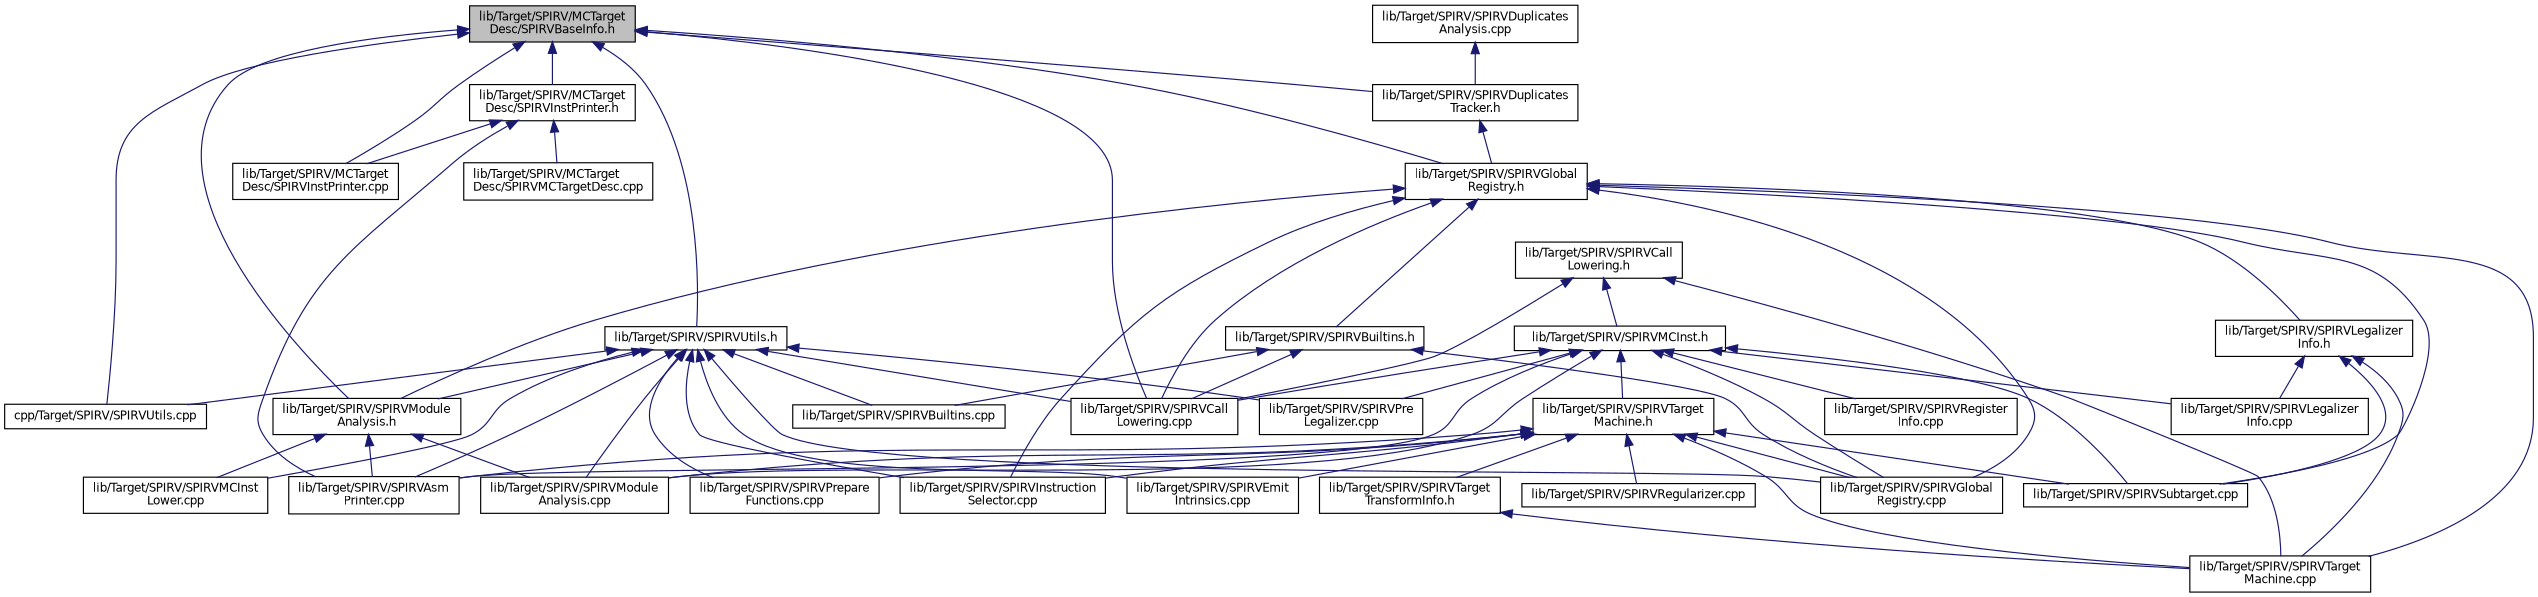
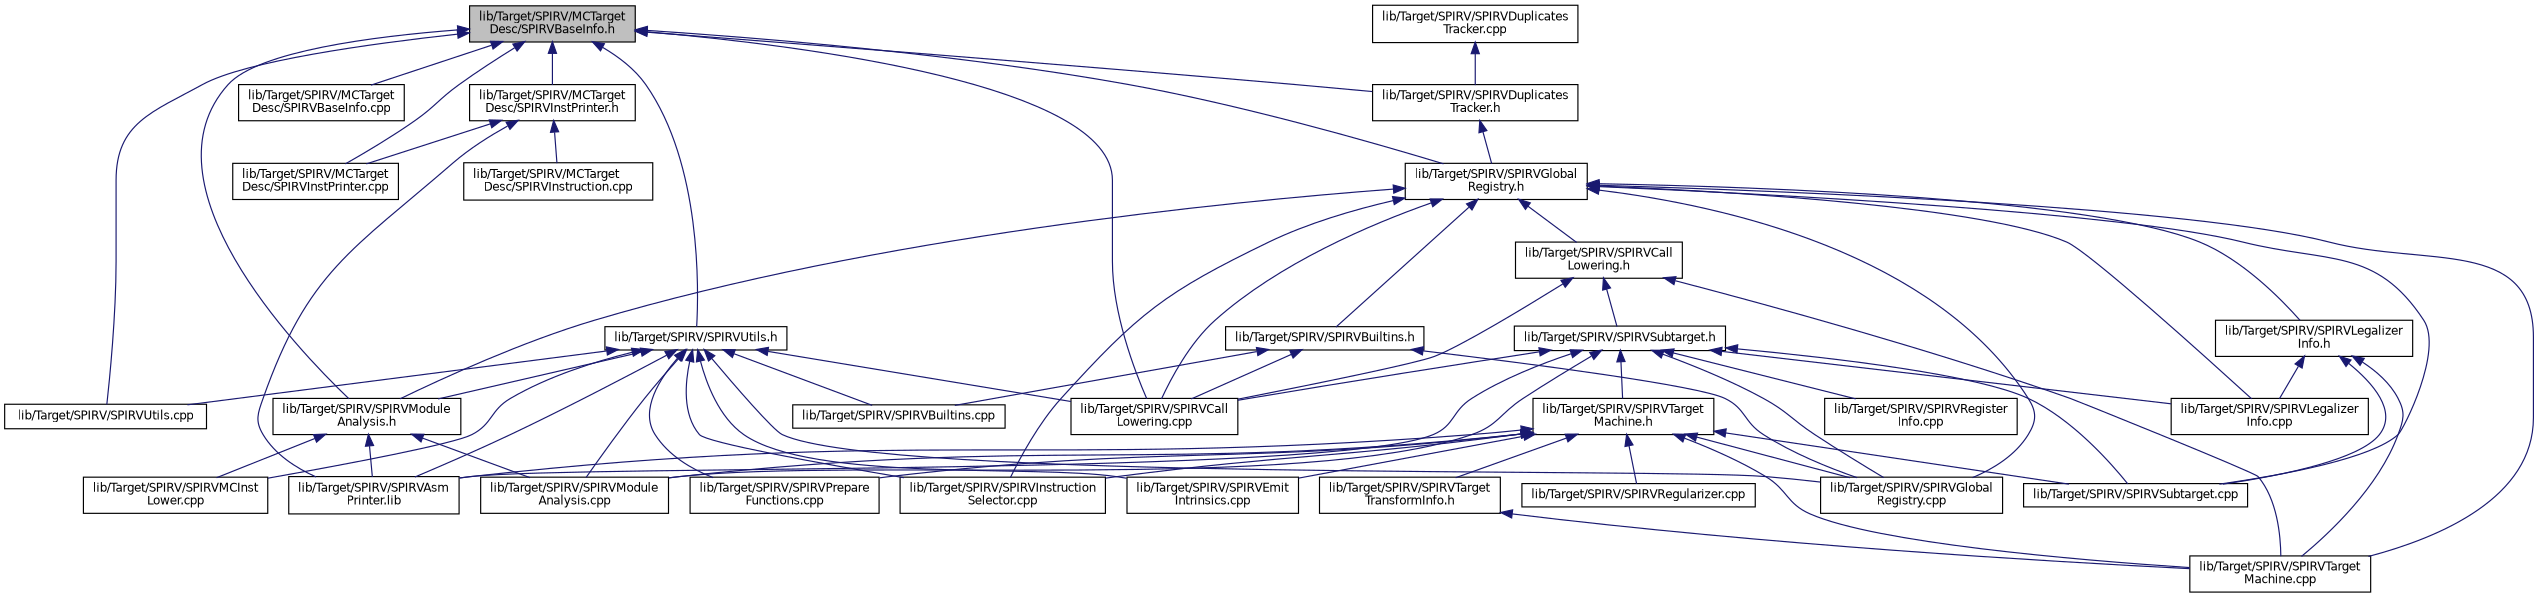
(1475, 24) -> (1475, 24)
none -> (321, 103)
(558, 181) -> (558, 181)
none -> (1955, 216)
none -> (1552, 224)
(1620, 338) -> (1620, 338)
(106, 416) -> (106, 416)
(1341, 416) -> none
(374, 495) -> (374, 495)
